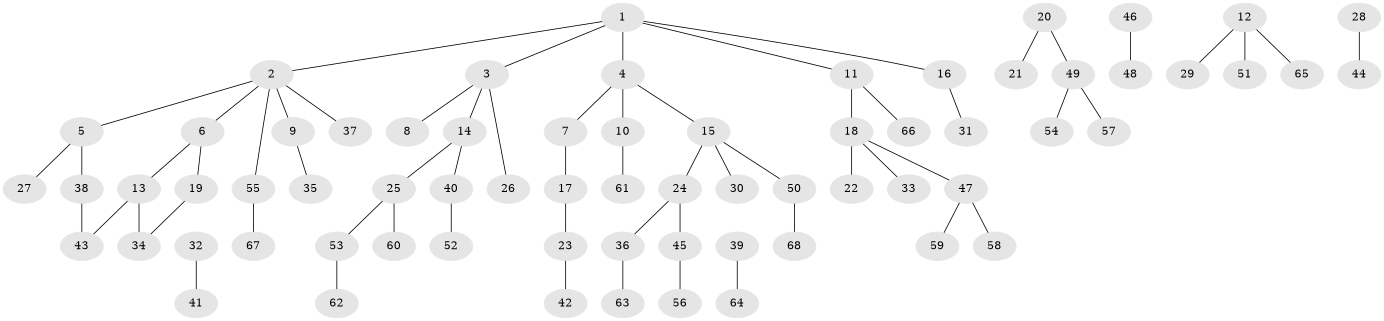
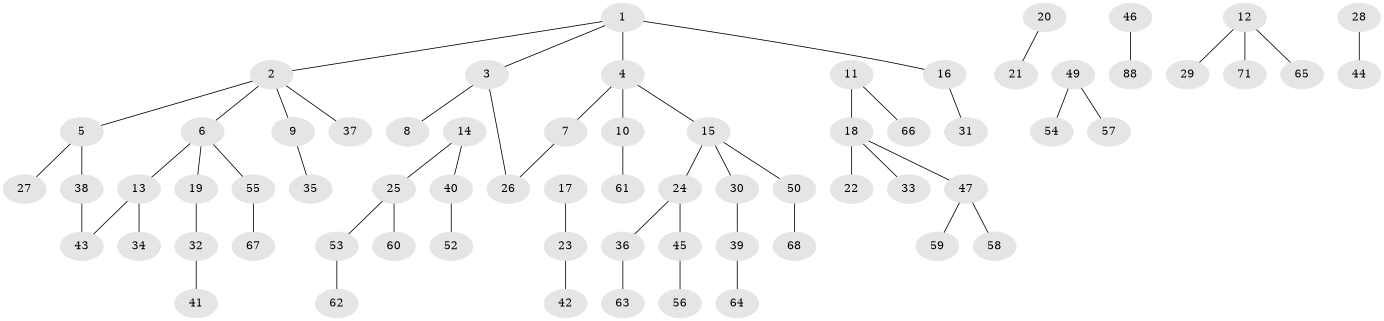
(737, 46) -> none
(1059, 46) -> none
(1130, 75) -> (1130, 75)
(1245, 75) -> (1245, 75)
(476, 103) -> none
(262, 132) -> (228, 160)
(566, 161) -> (537, 160)
(168, 218) -> (196, 218)
none -> (737, 218)
